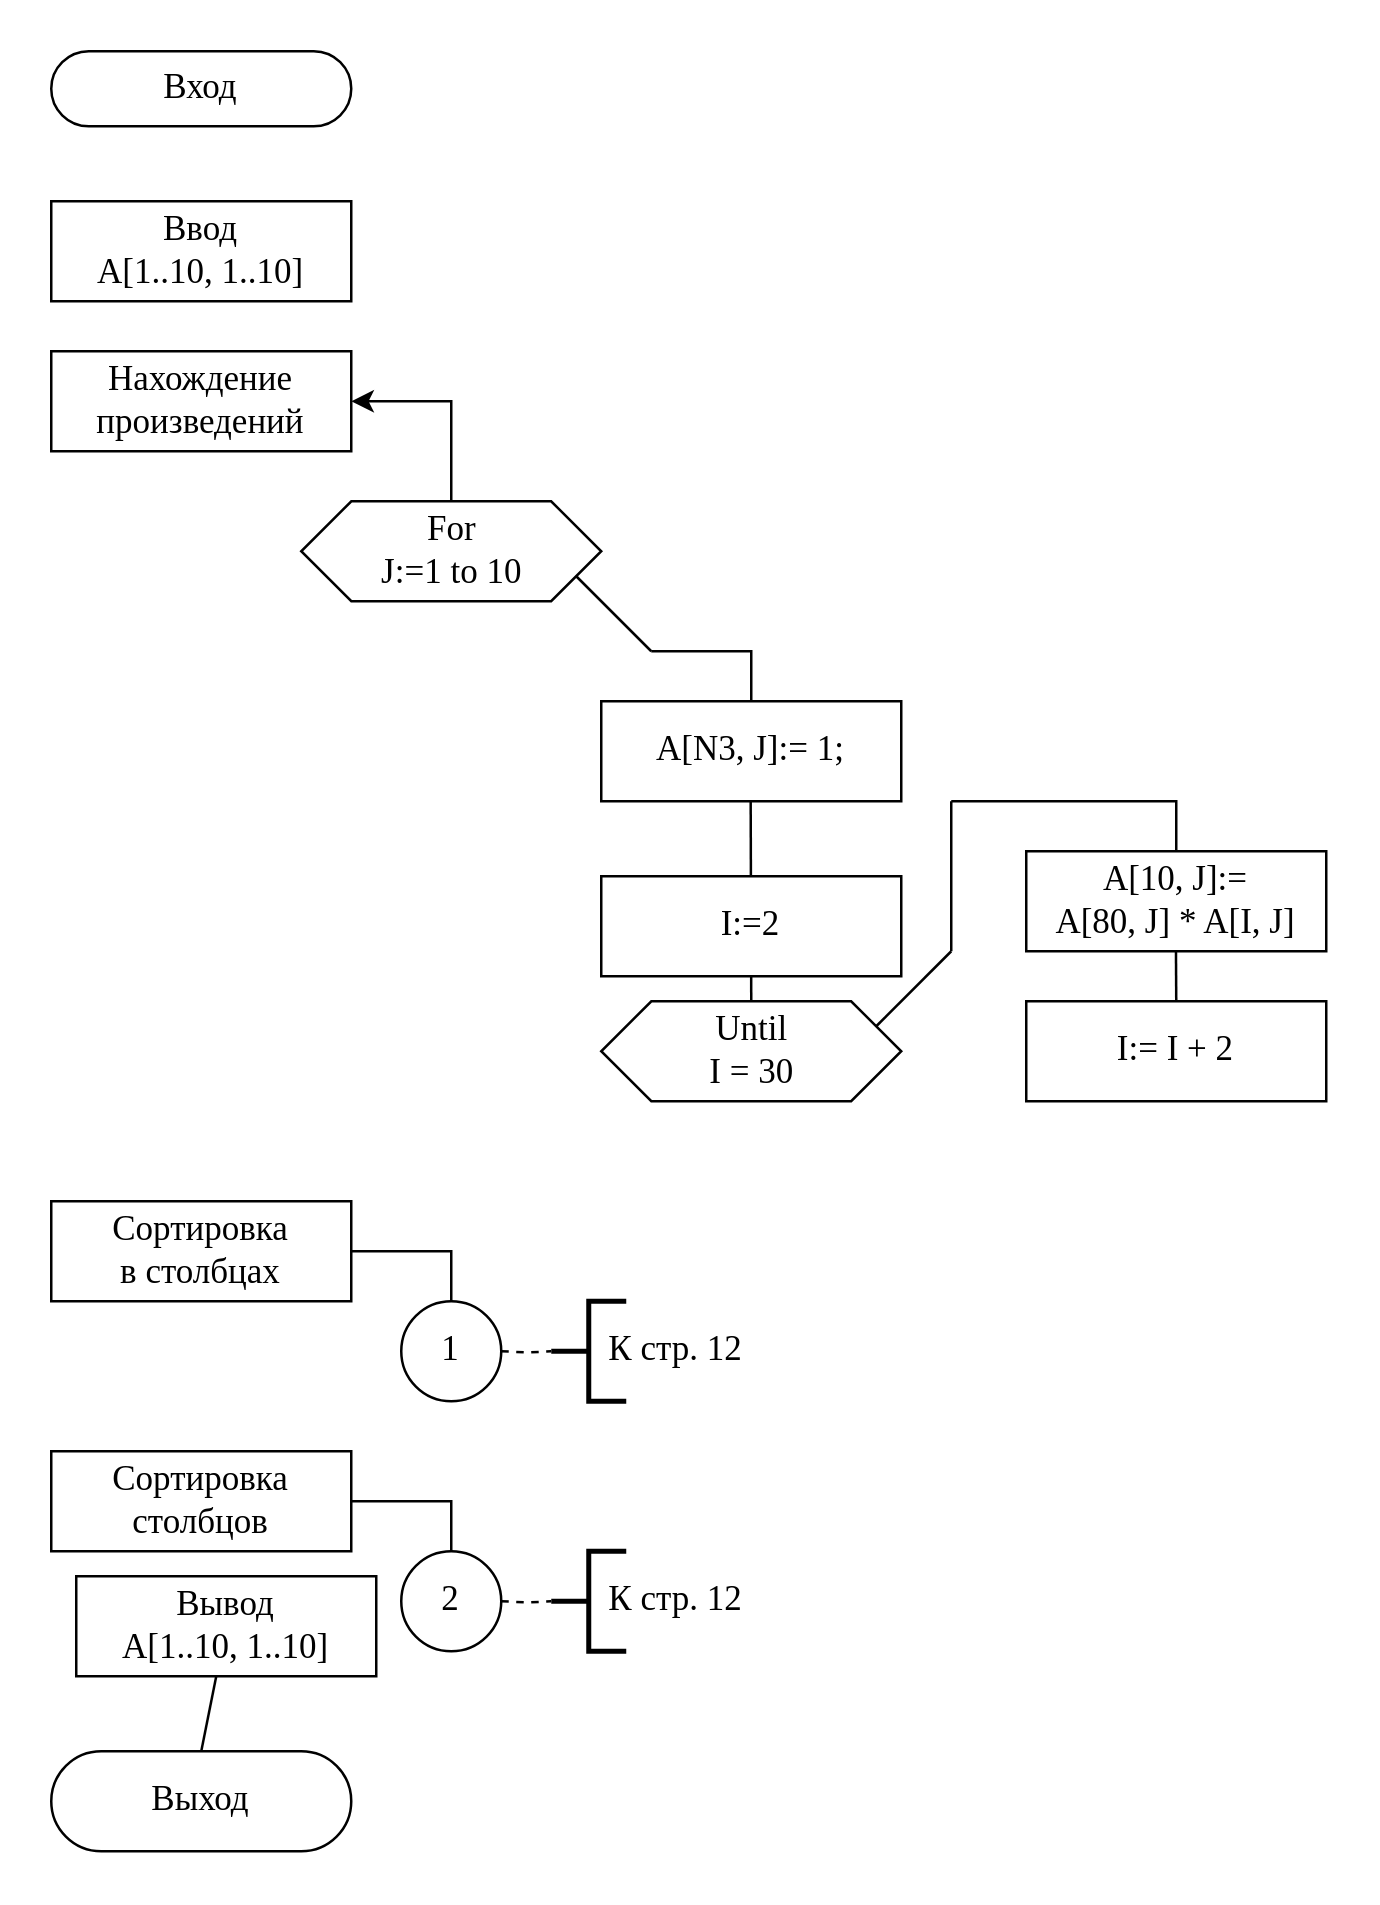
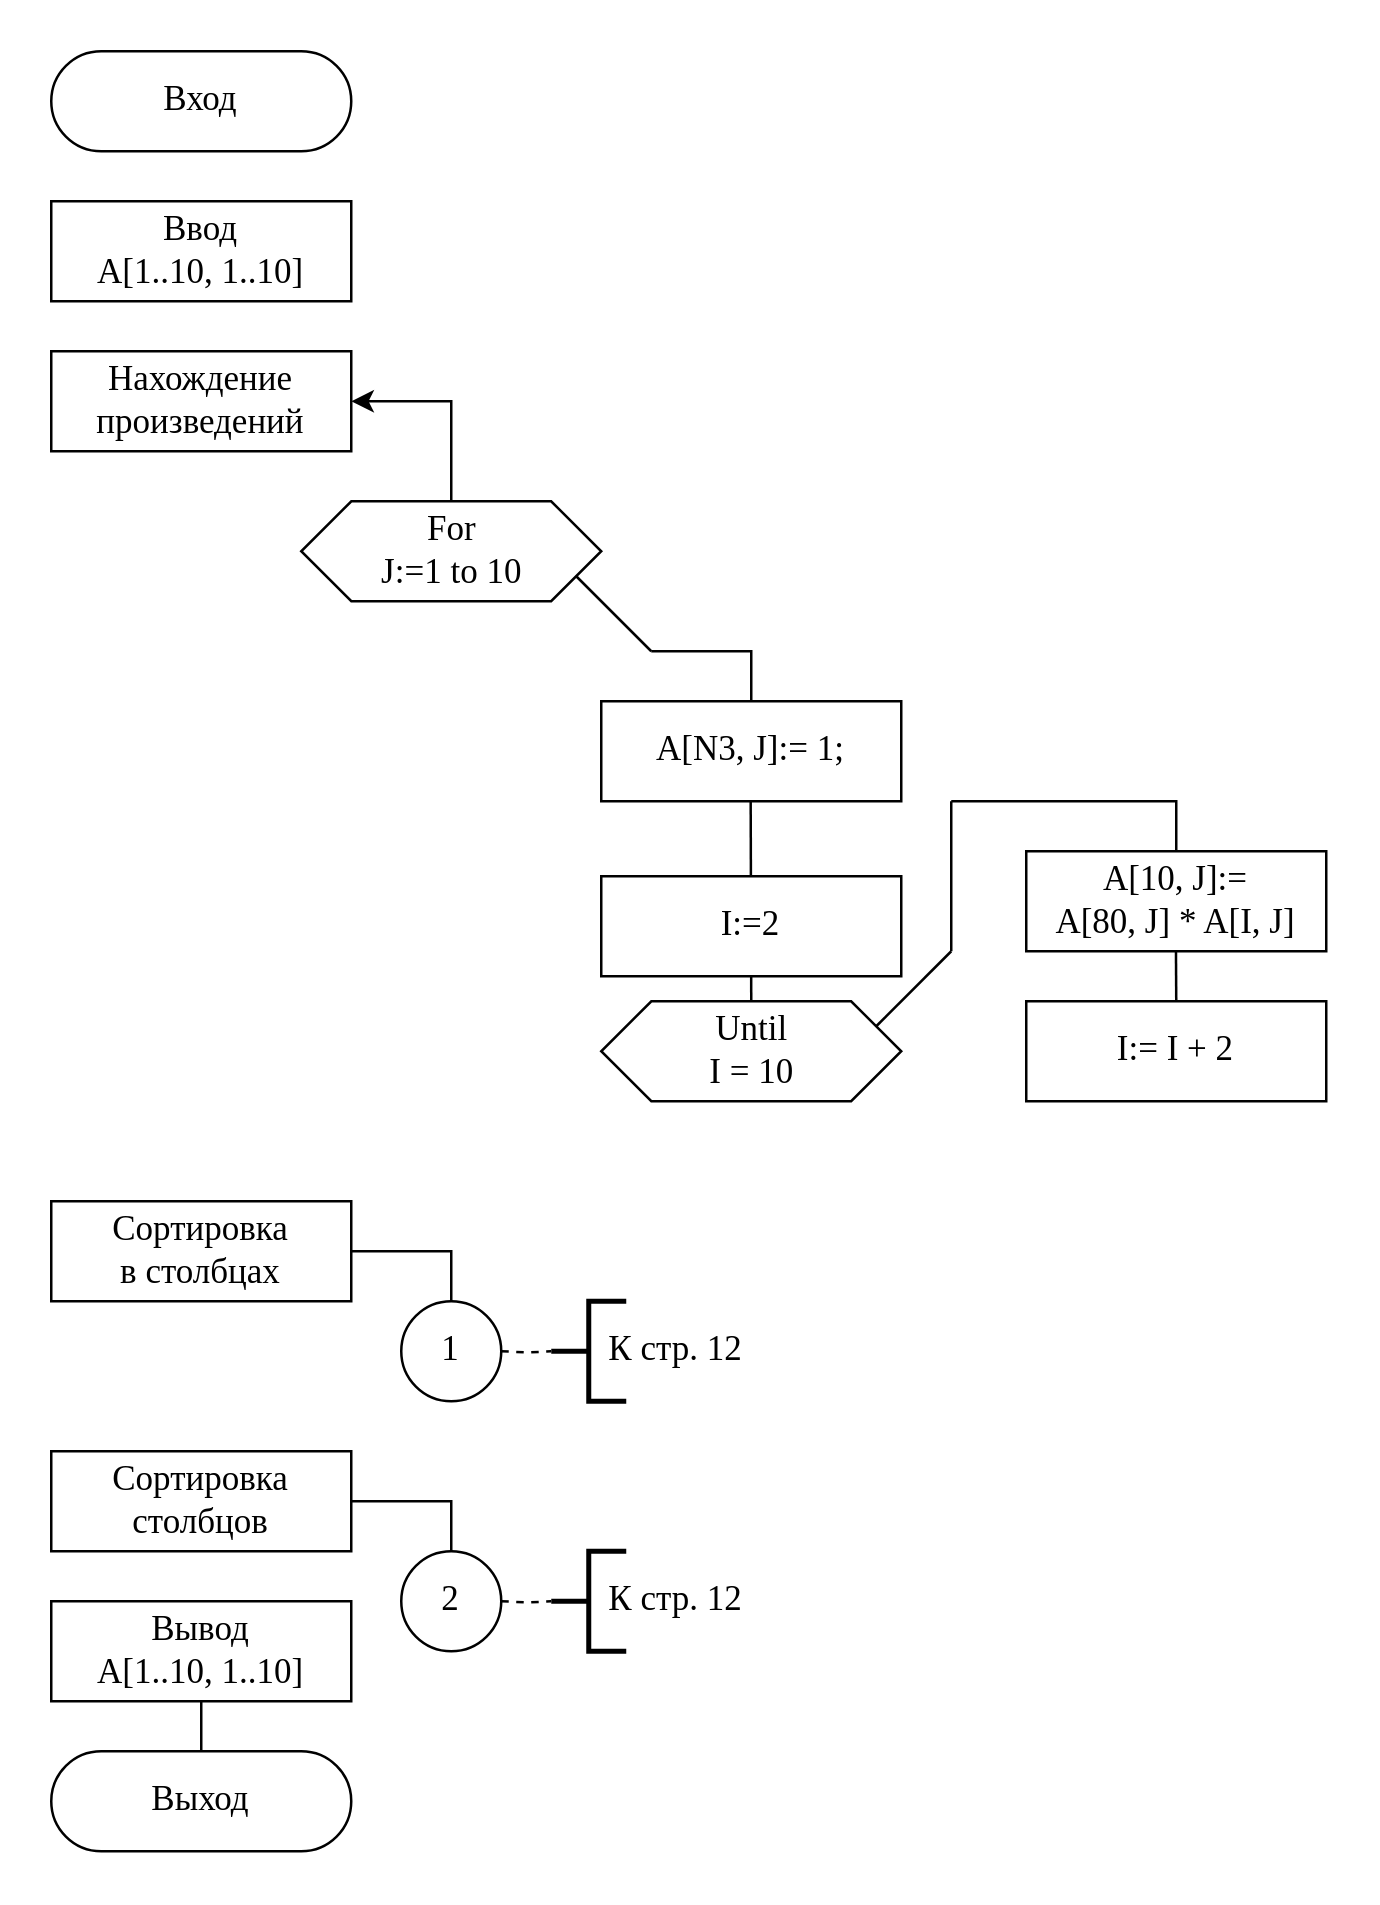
(201, 89) -> (201, 101)
(753, 1051) -> (753, 1051)
(226, 1626) -> (201, 1651)
